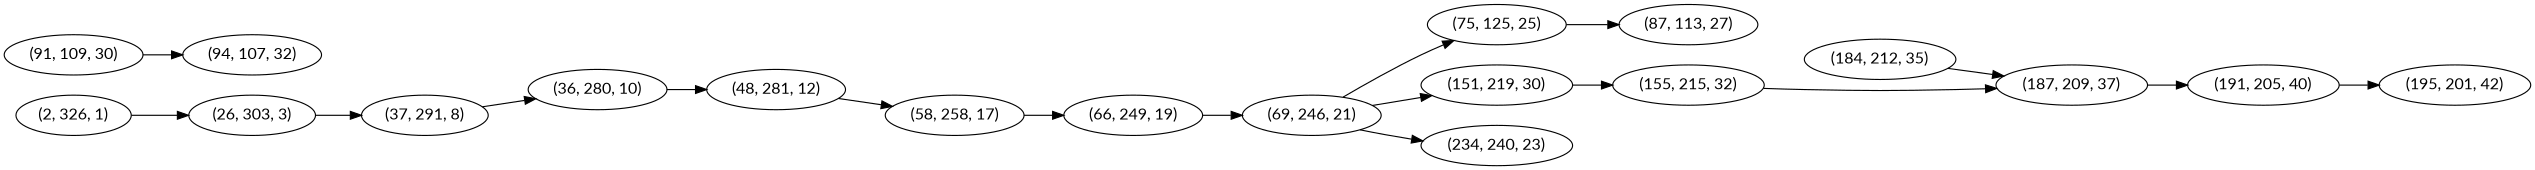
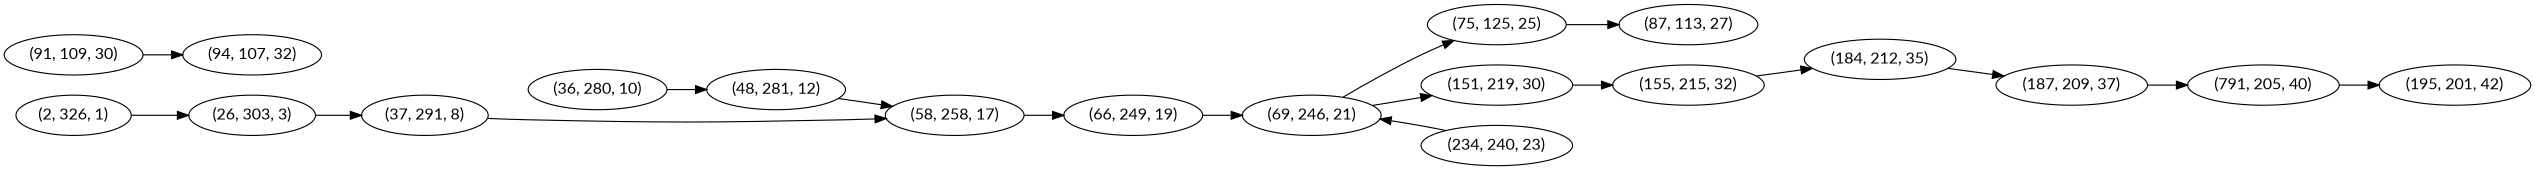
(2263, 85) -> (2263, 85)
(1874, 91) -> (1779, 73)
(503, 104) -> (681, 122)
(1386, 135) -> (1419, 125)
